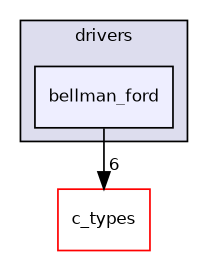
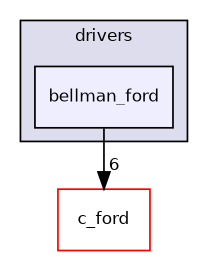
(104, 220) -> (104, 220)
